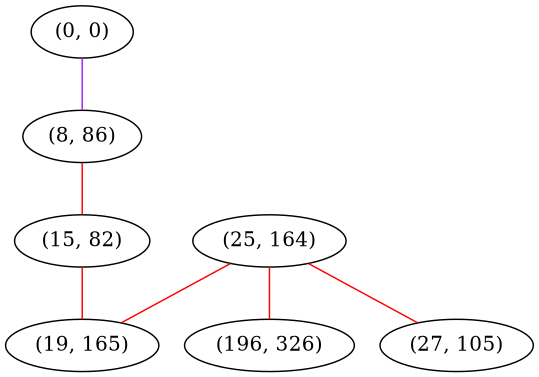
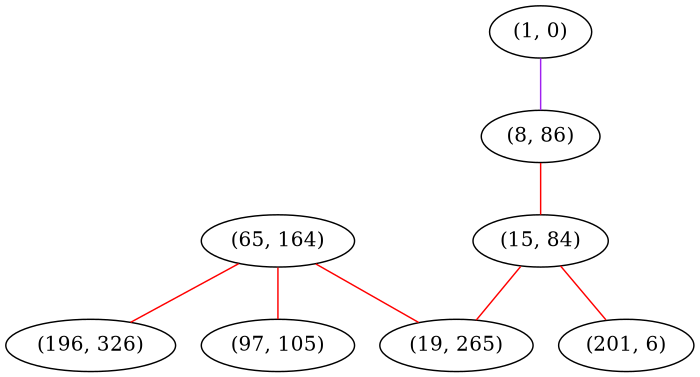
(82, 32) -> (541, 32)
(82, 241) -> (541, 241)
(269, 241) -> (278, 241)
(82, 345) -> (456, 345)
(457, 345) -> (278, 345)
none -> (626, 345)
